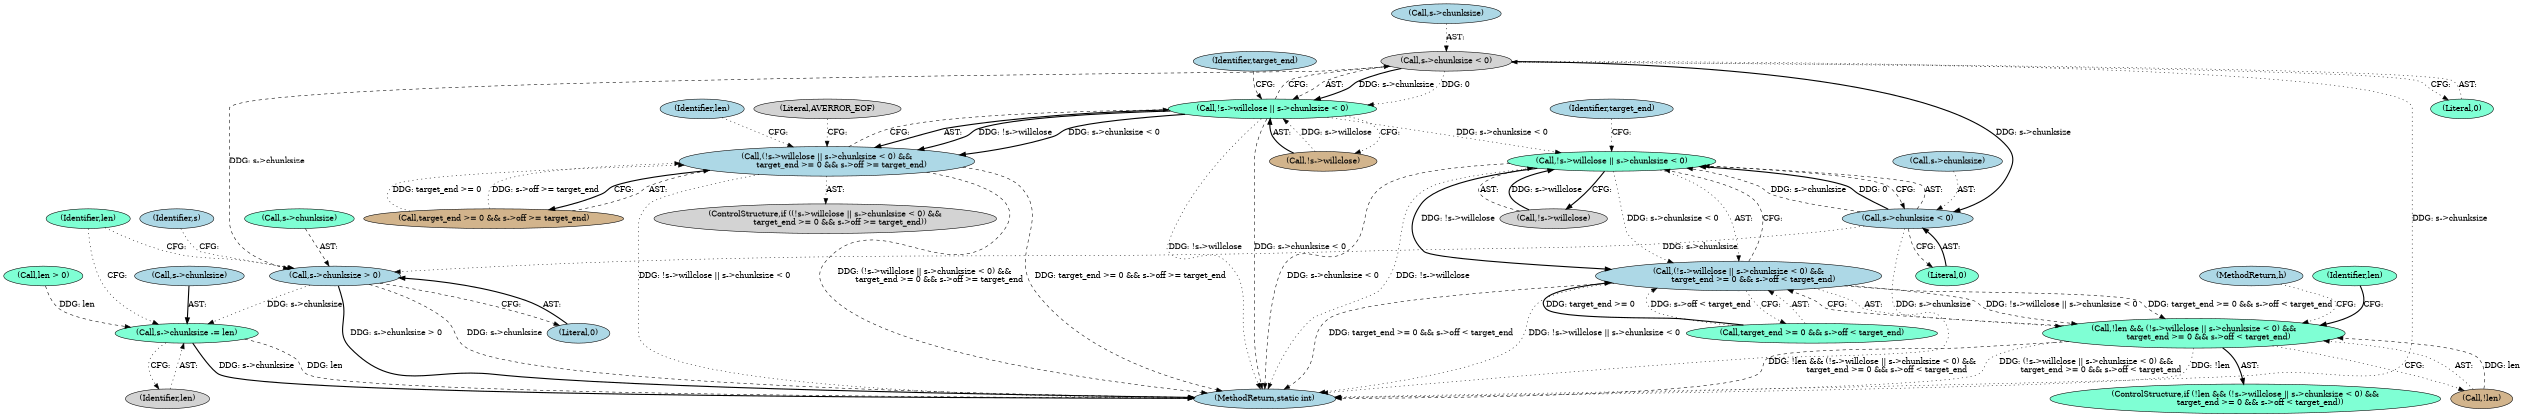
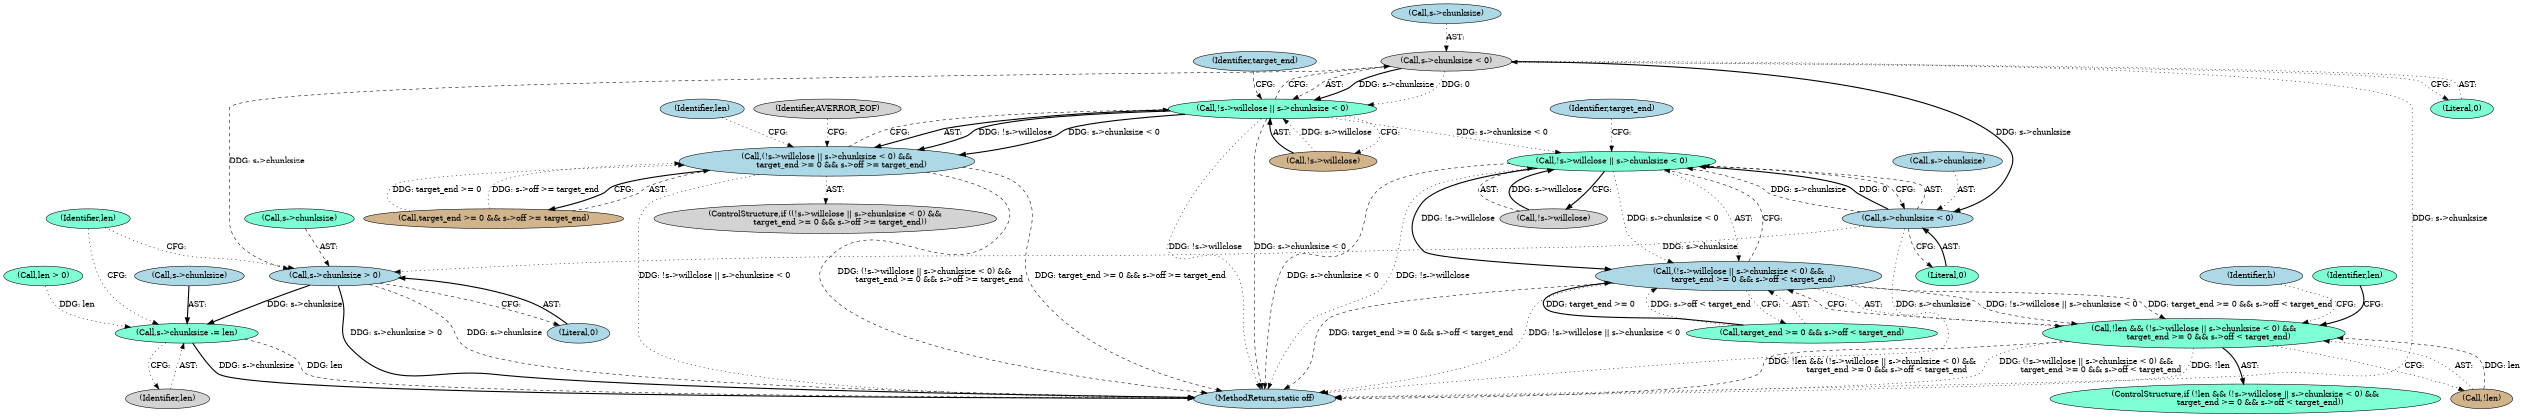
(827, 109) -> (827, 109)
(177, 219) -> none
(2251, 276) -> (2251, 276)
(261, 303) -> (261, 303)
(78, 317) -> (78, 317)
(1265, 399) -> (1265, 399)
